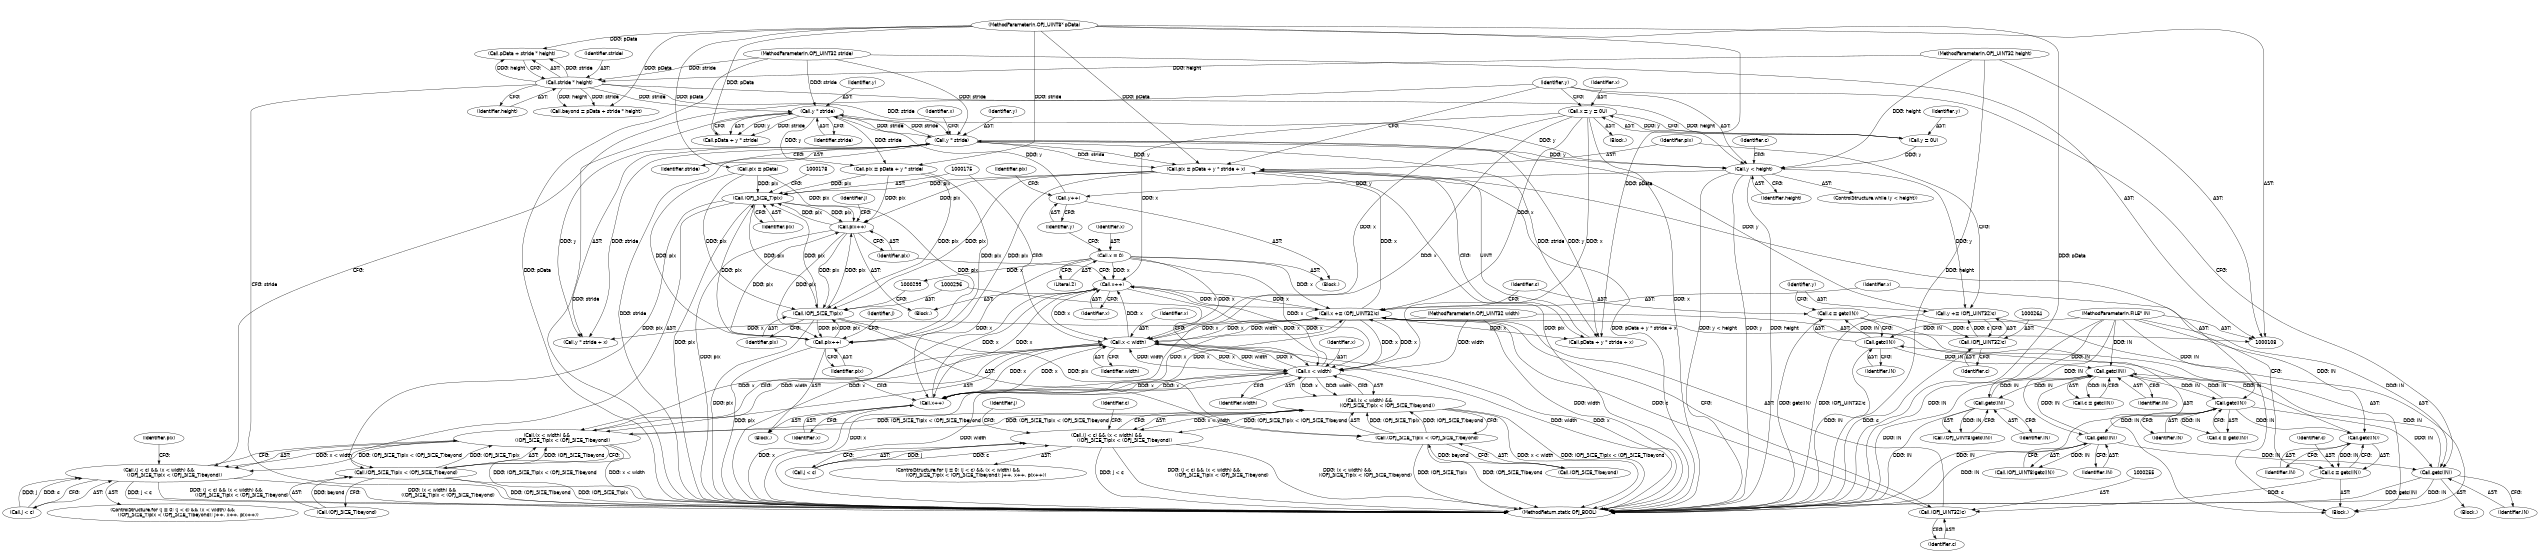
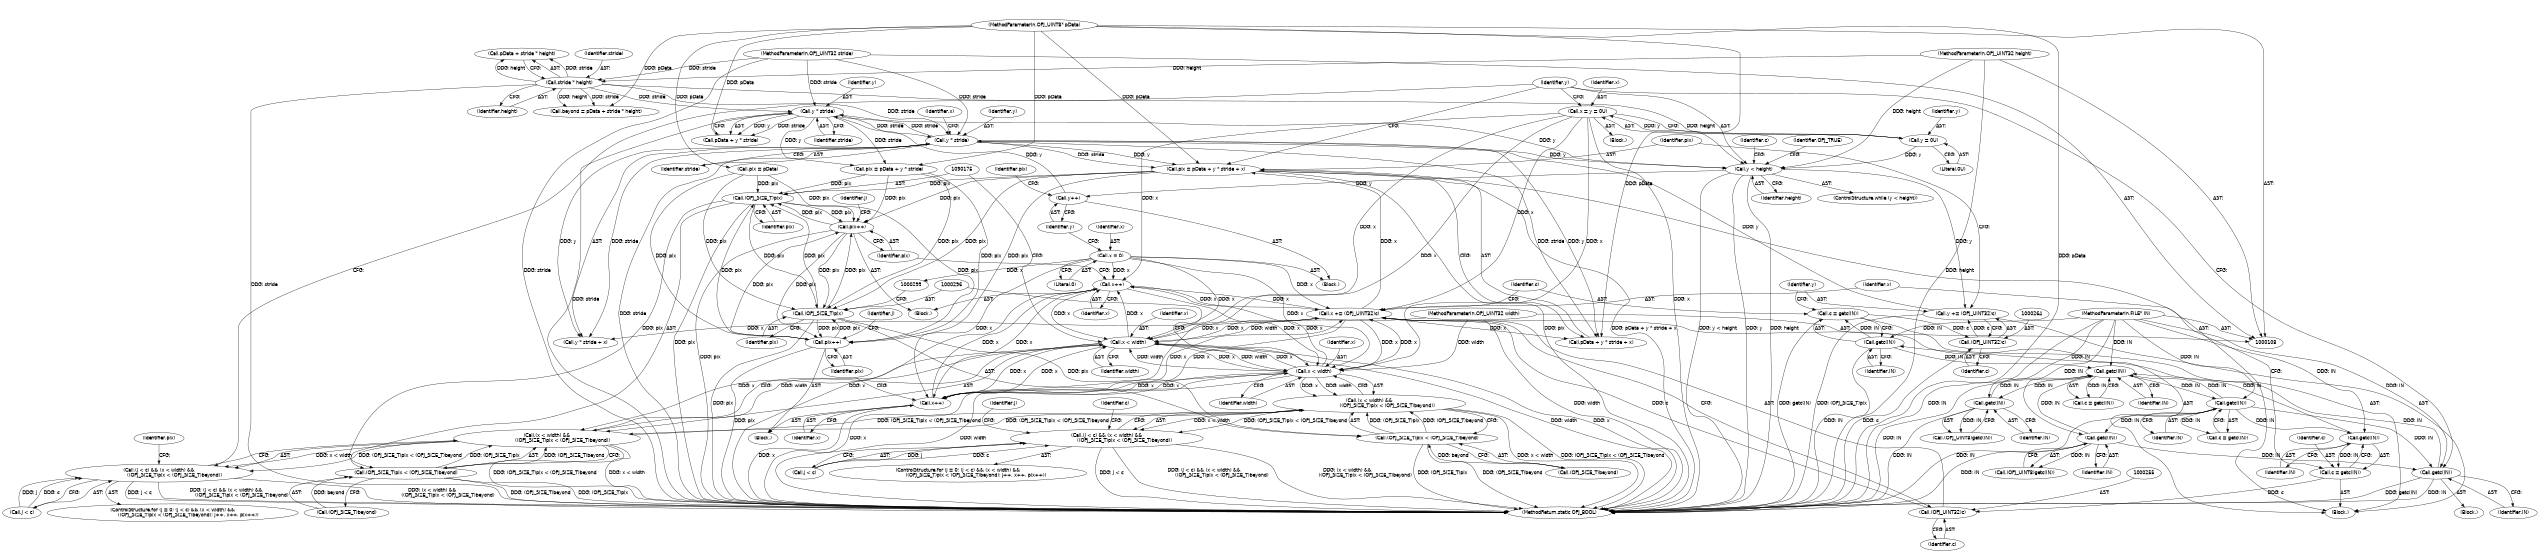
(695, 32) -> none
(1048, 97) -> (1048, 97)
none -> (1818, 141)
(817, 170) -> none
(962, 170) -> (962, 170)
none -> (1953, 170)
(1487, 256) -> (1487, 256)
(537, 271) -> (537, 271)
(264, 285) -> (264, 285)
(1065, 285) -> (1065, 285)
(1842, 404) -> (1842, 404)
